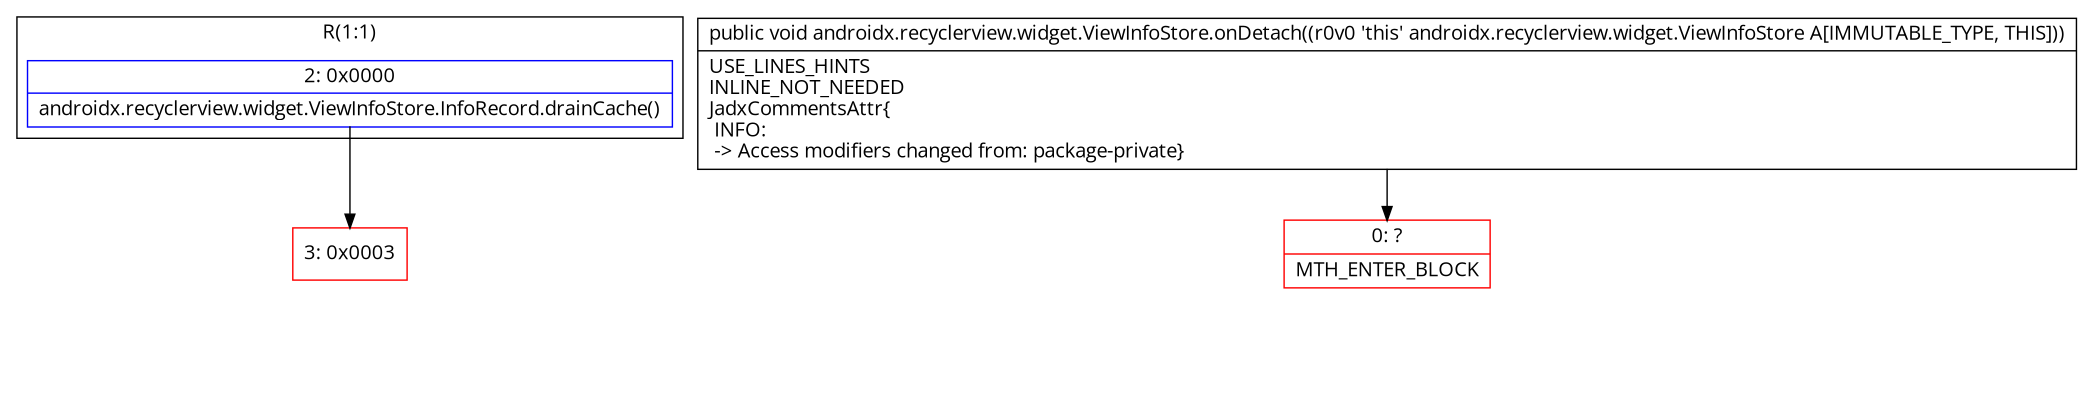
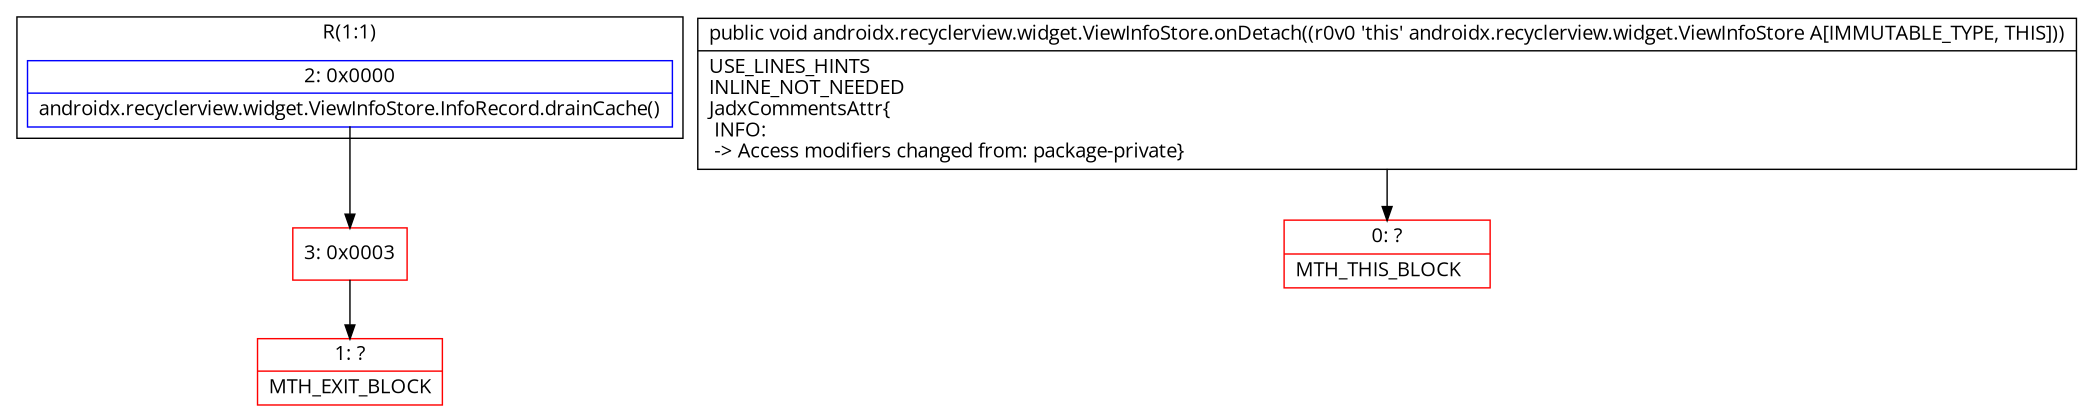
(1387, 270) -> (1379, 270)
none -> (350, 372)
